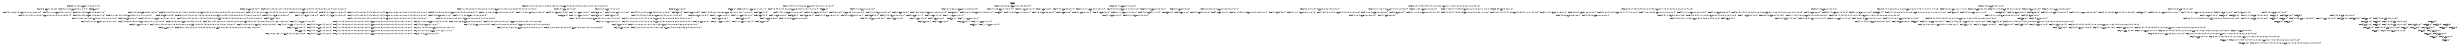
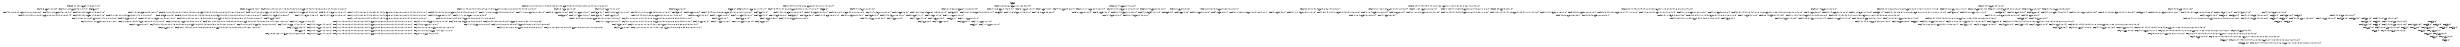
(1063, 13) -> none
